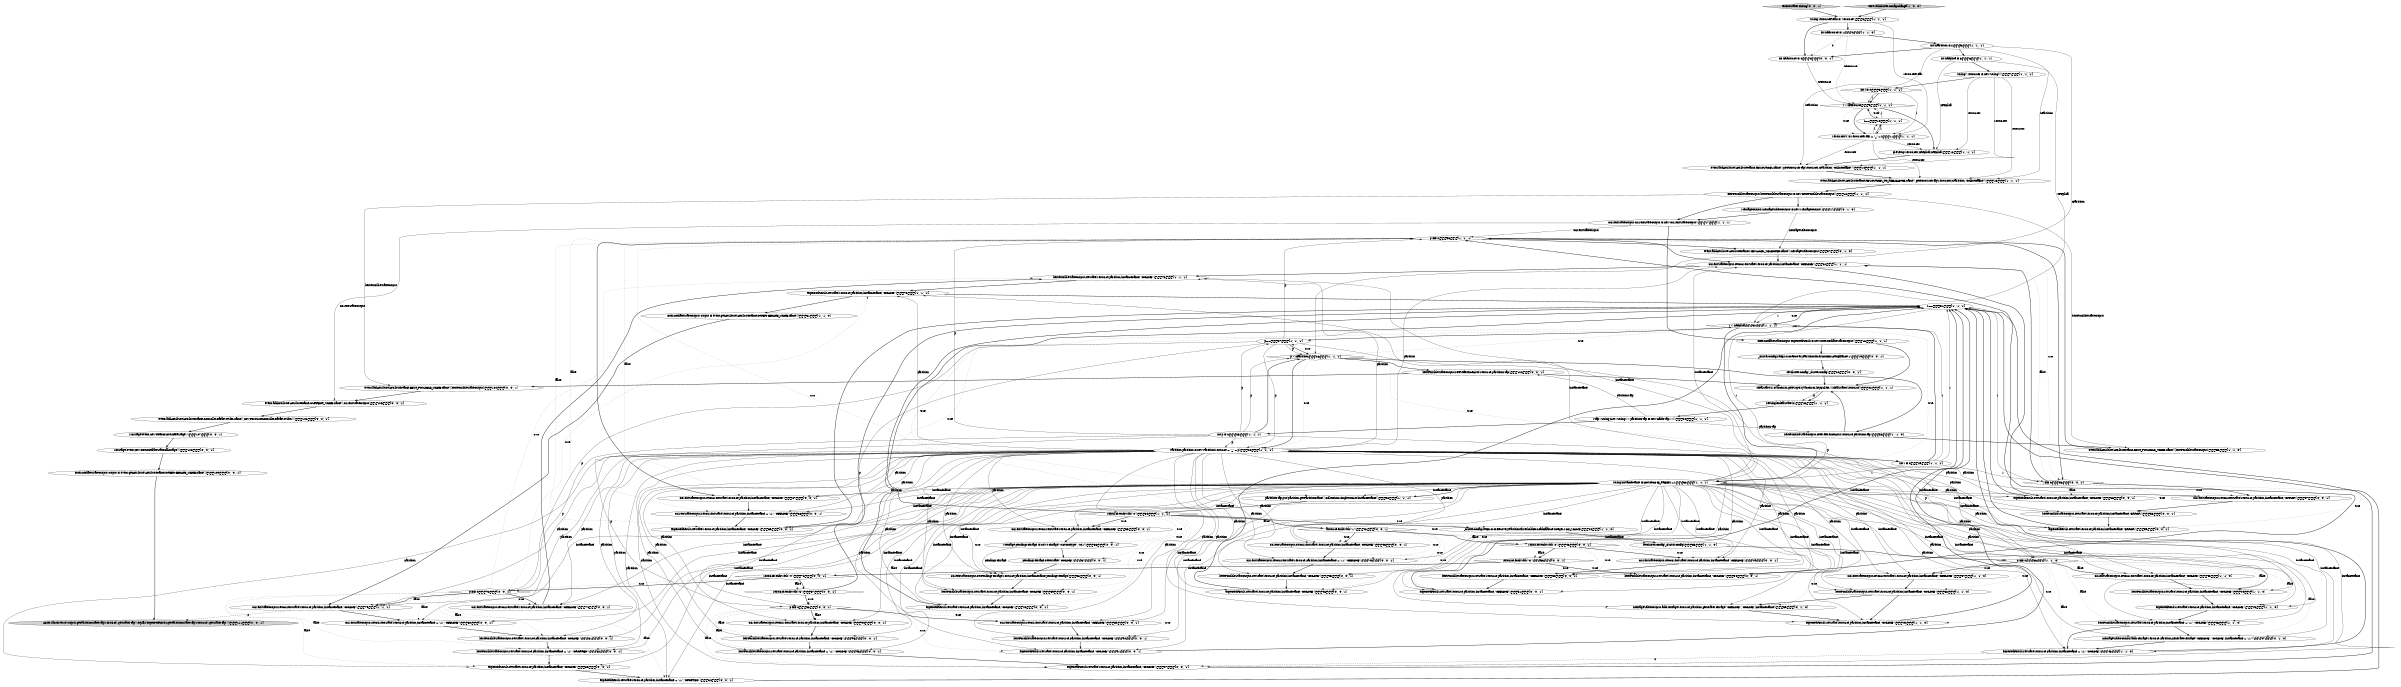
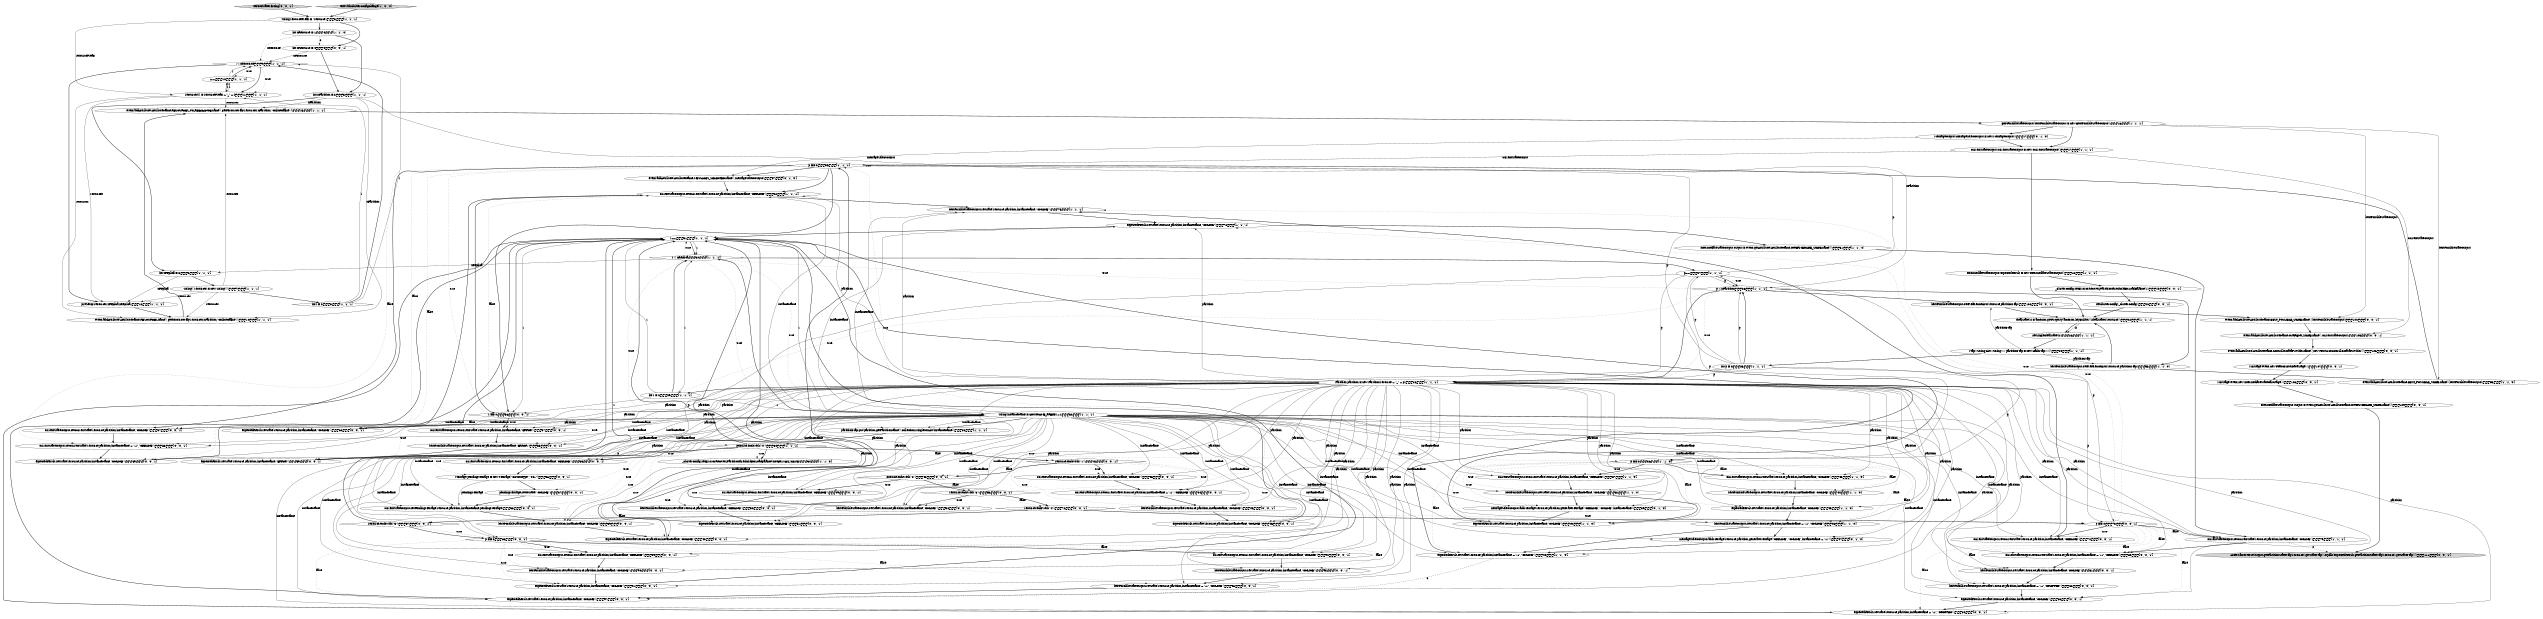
(1882, 52) -> (329, 71)
(2031, 279) -> (443, 266)
(1680, 545) -> none
